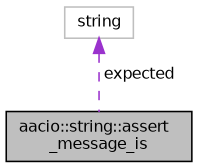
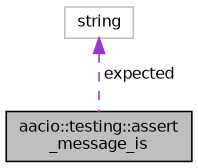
(99, 136) -> (99, 136)
